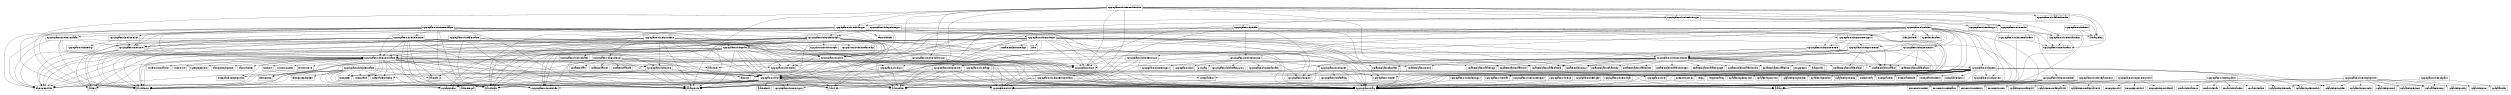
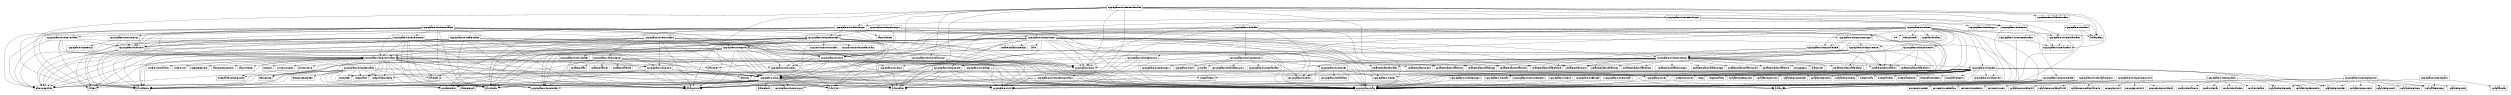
(2053, 18) -> (2053, 18)
none -> (1896, 38)
(802, 55) -> (762, 73)
none -> (1449, 68)
(1672, 68) -> (1672, 68)
(2479, 88) -> none
